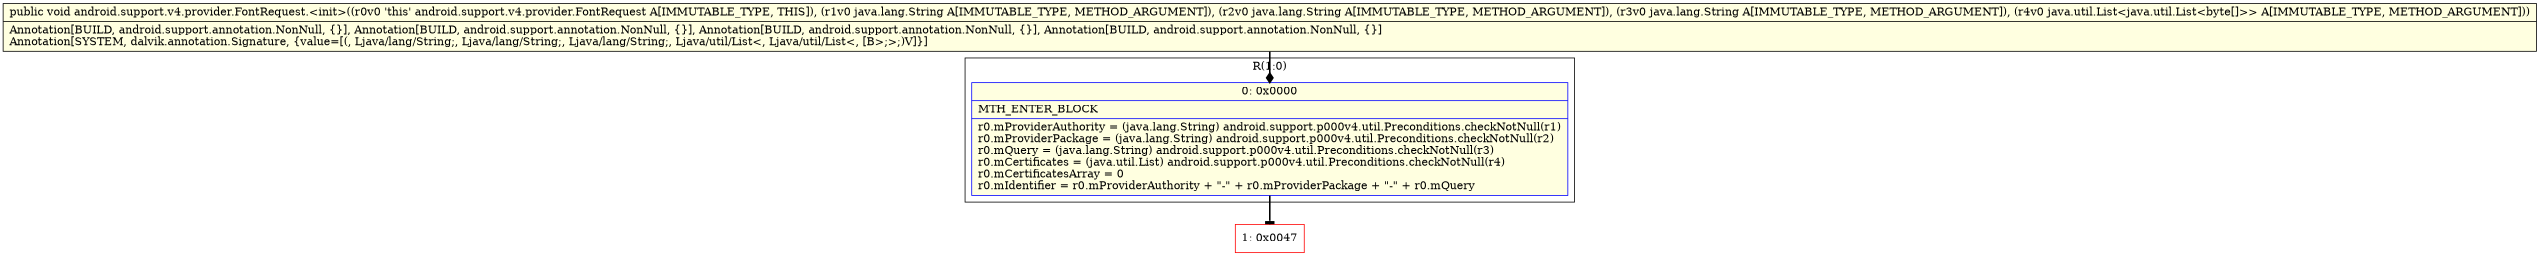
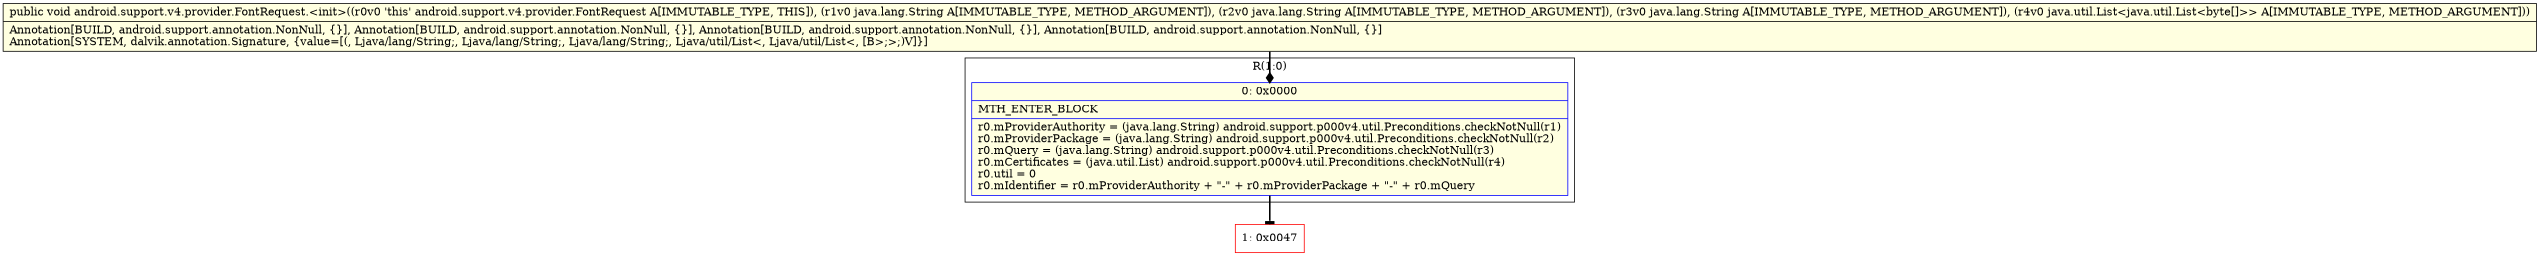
(1051, 174) -> (1007, 174)
